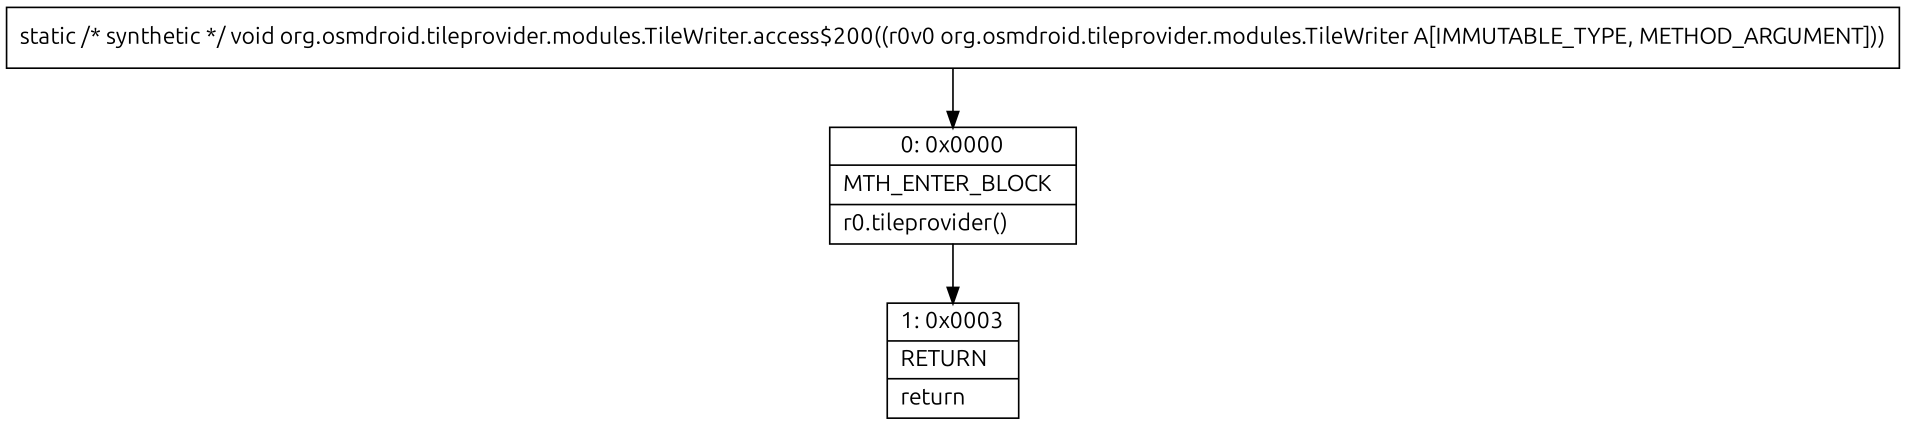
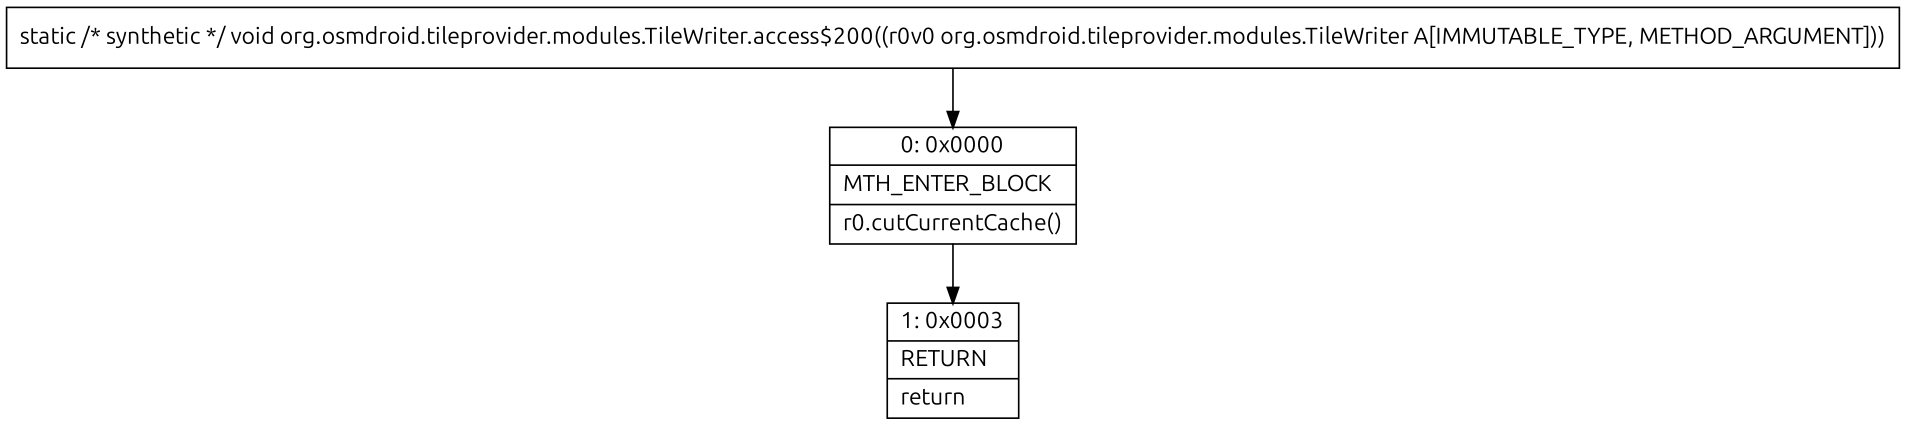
(926, 223) -> (953, 223)
